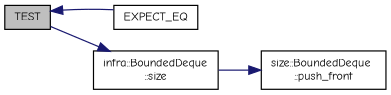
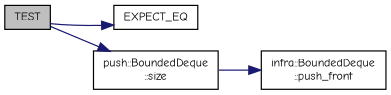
(88, 9) -> (76, 25)
(156, 70) -> (156, 70)
(324, 70) -> (324, 70)
